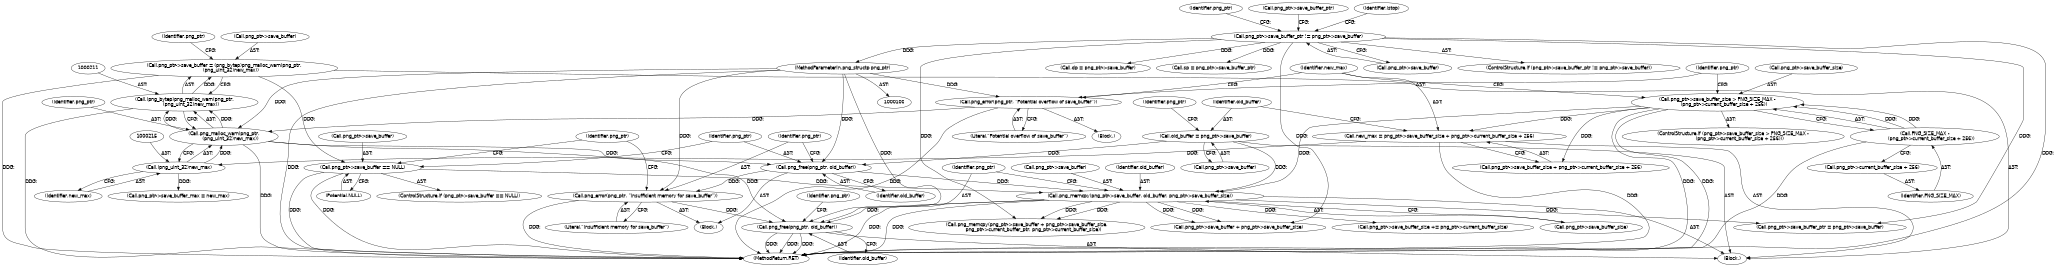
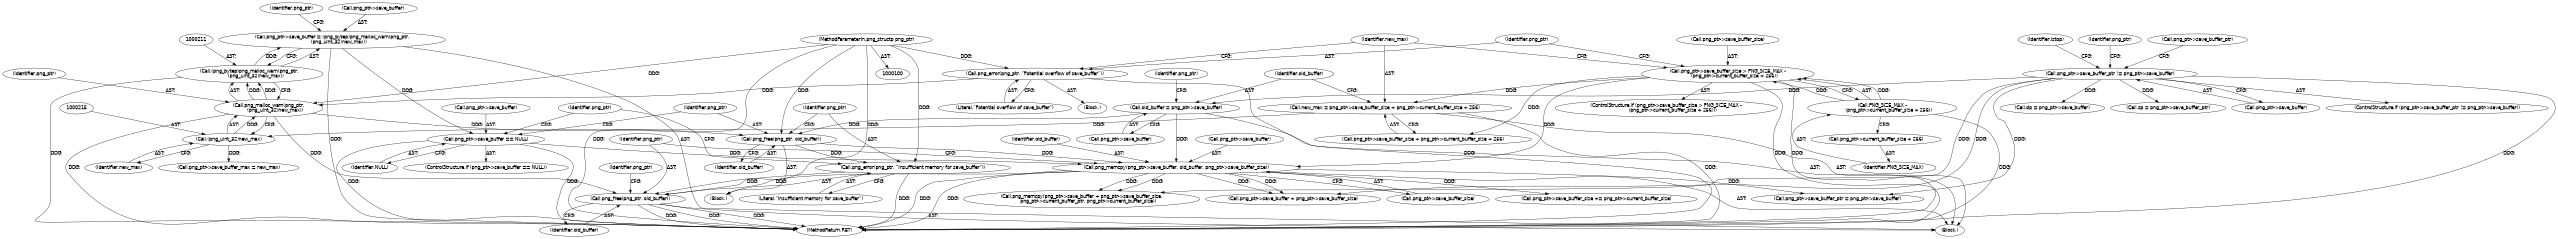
(1035, 42) -> (1626, 96)
(344, 196) -> (370, 168)
